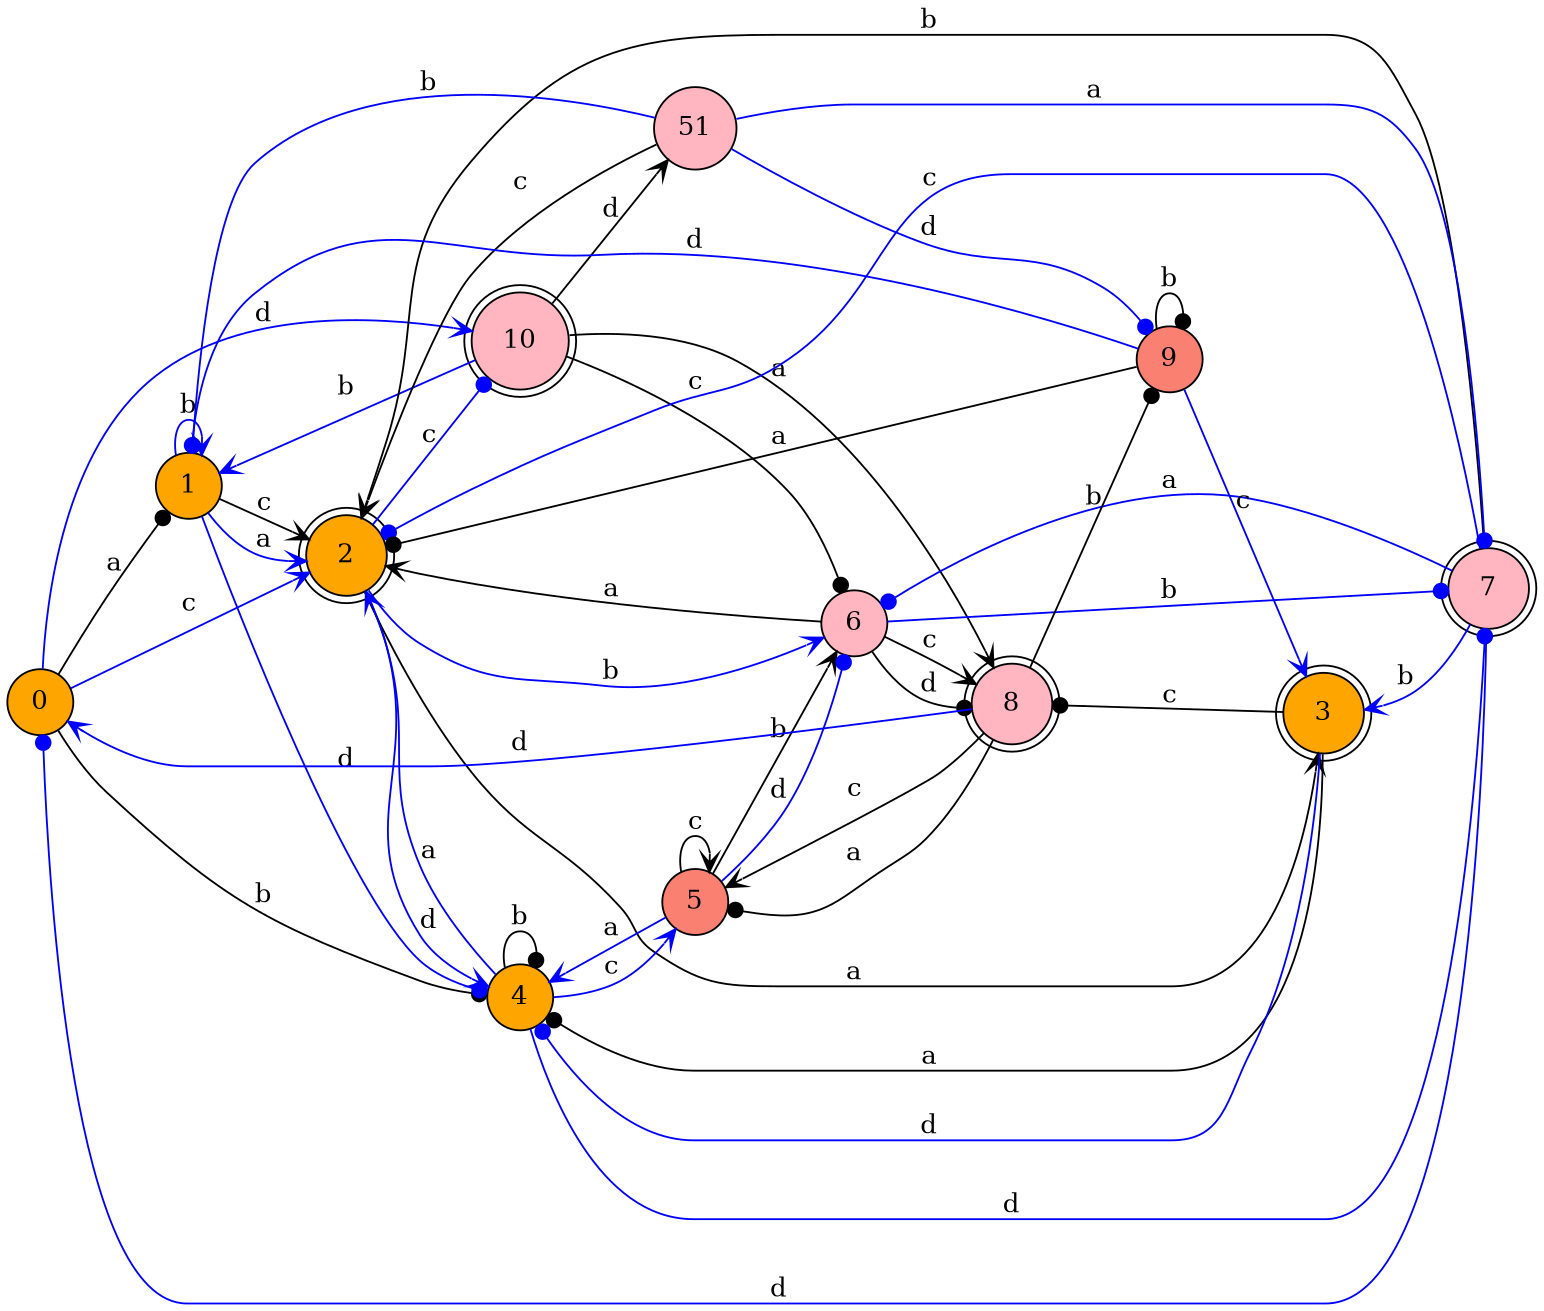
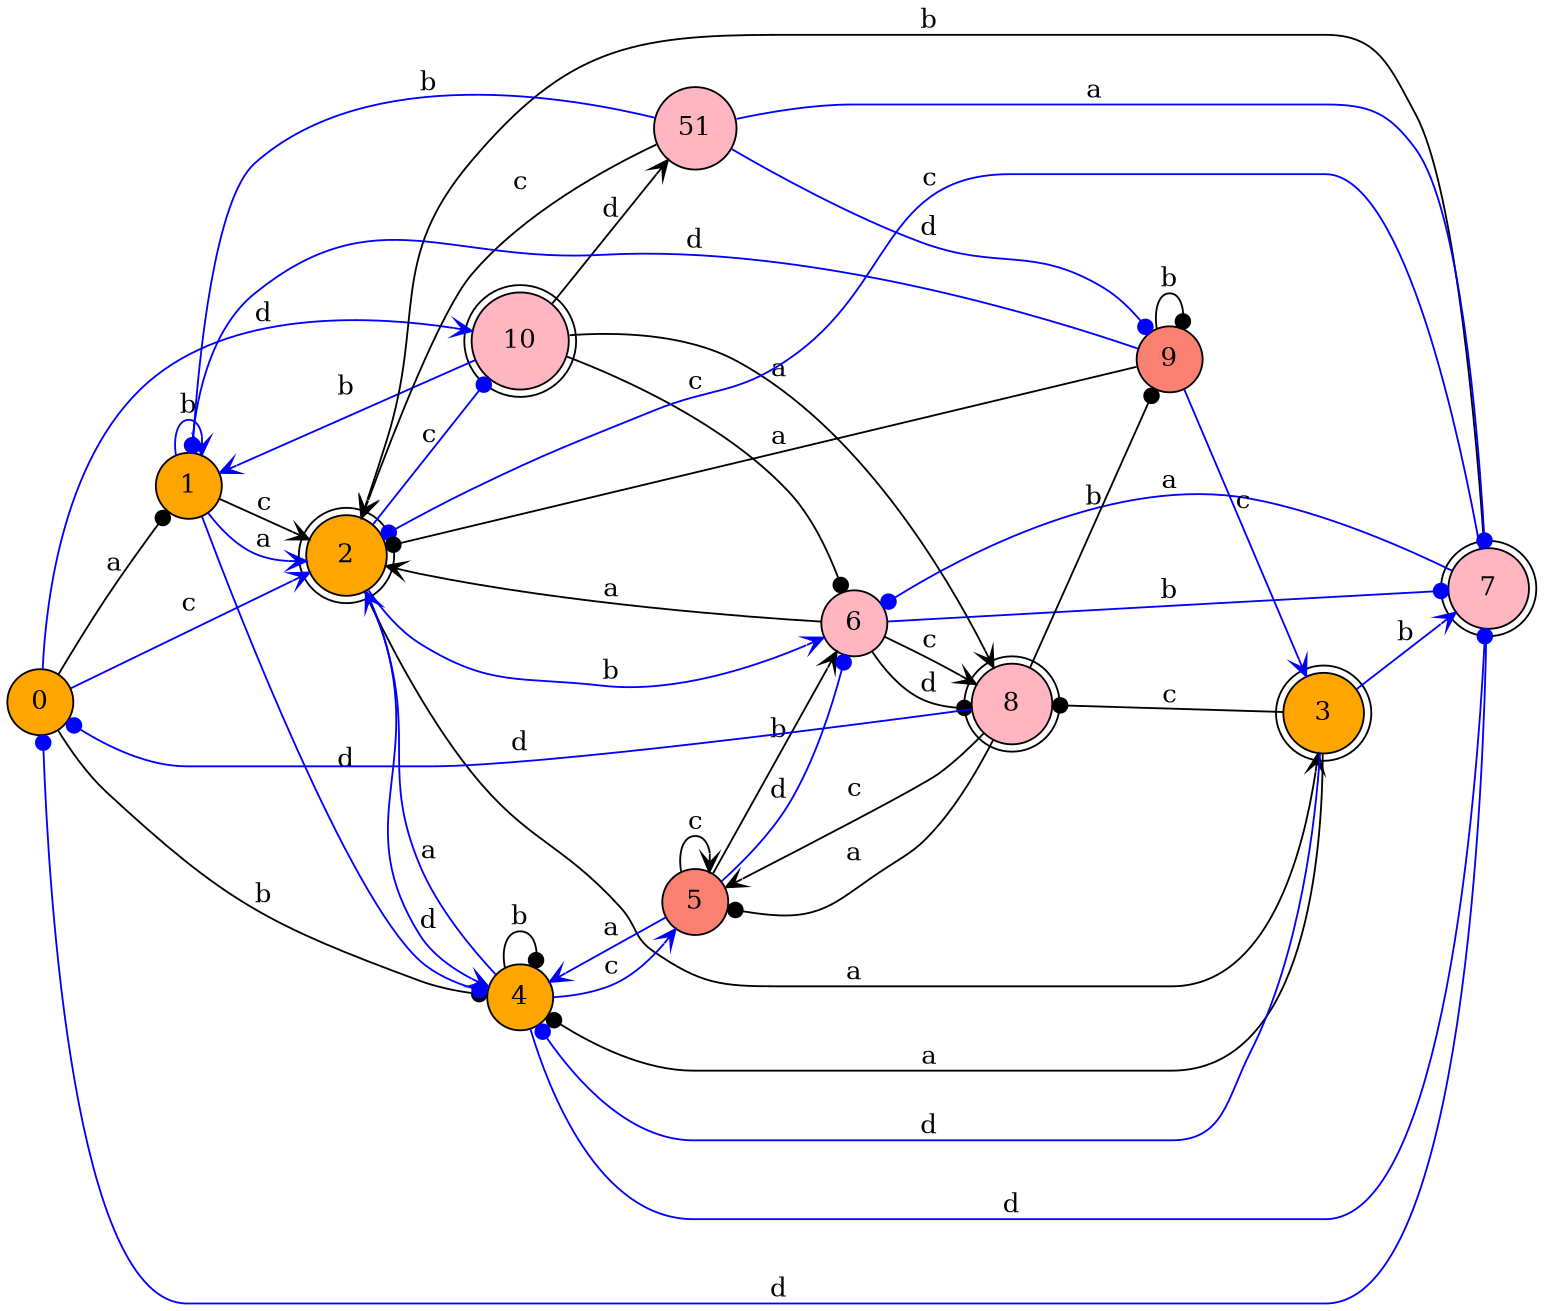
(1435, 674) -> (1399, 657)
(524, 761) -> (524, 761)
